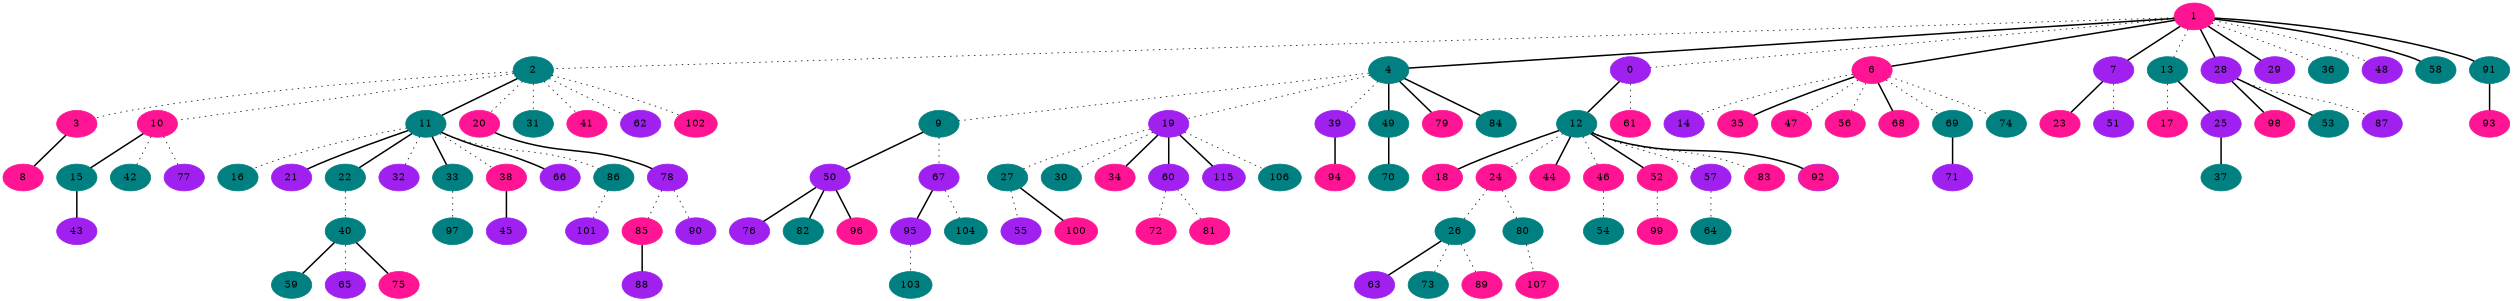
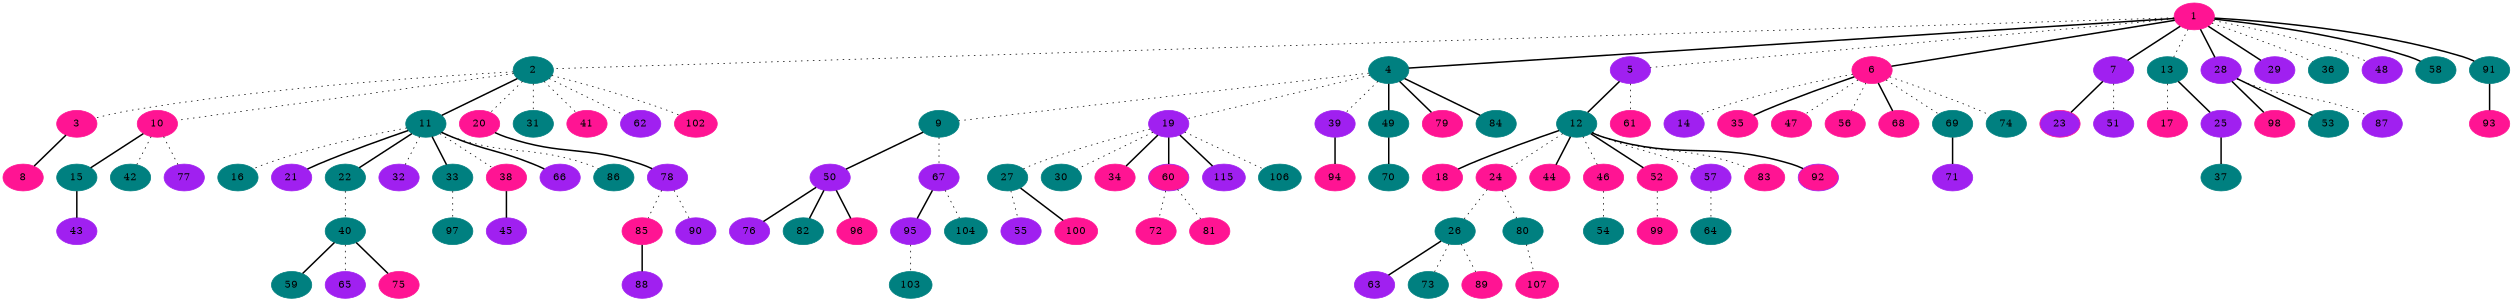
(1630, 70) -> (1630, 70)
(2060, 124) -> (2060, 124)
(1169, 178) -> (1169, 178)
(587, 231) -> none
